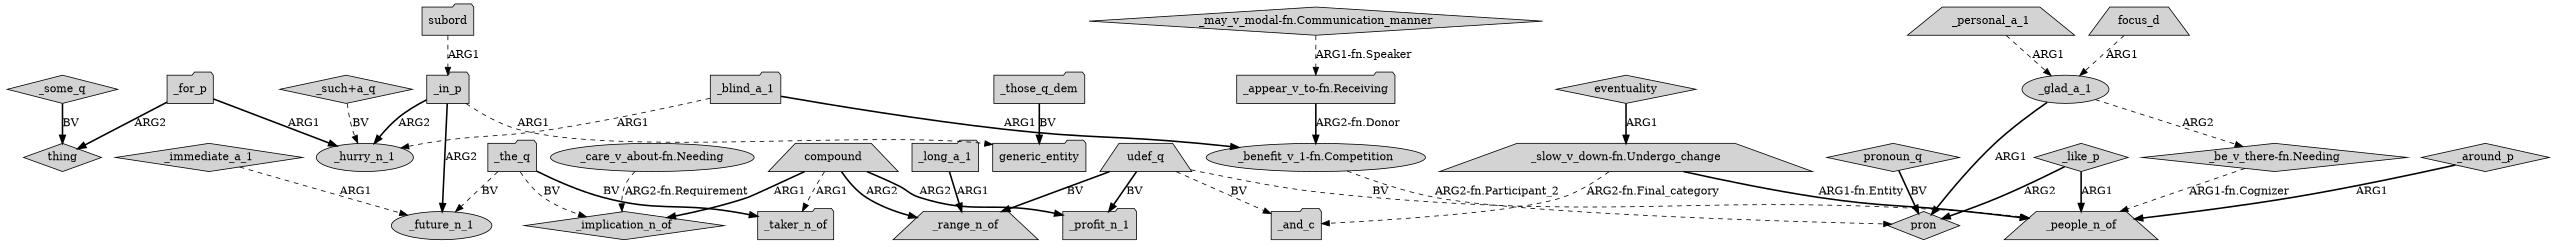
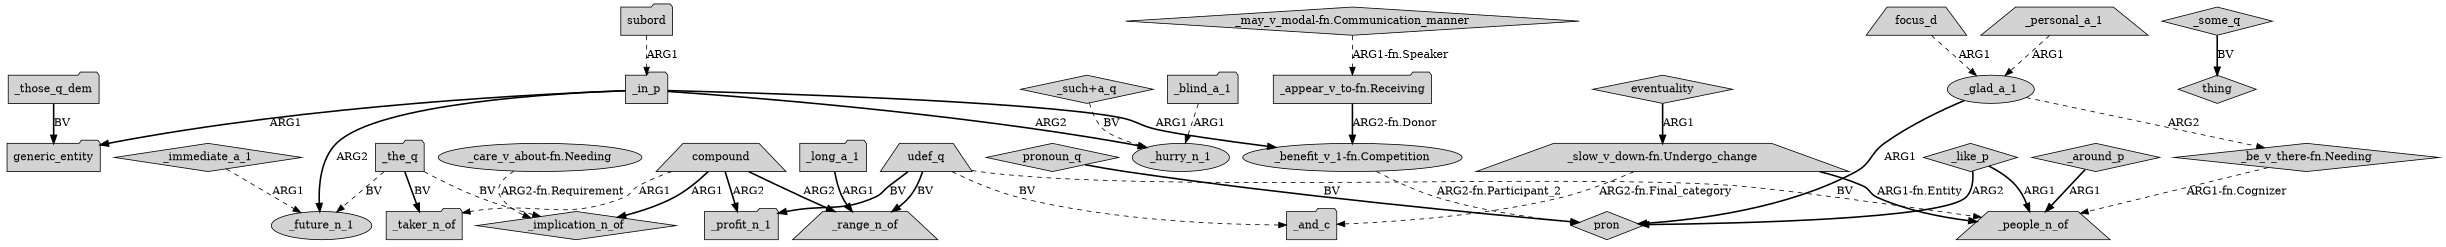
(190, 89) -> none
(1005, 129) -> (970, 103)
(722, 142) -> (366, 108)
